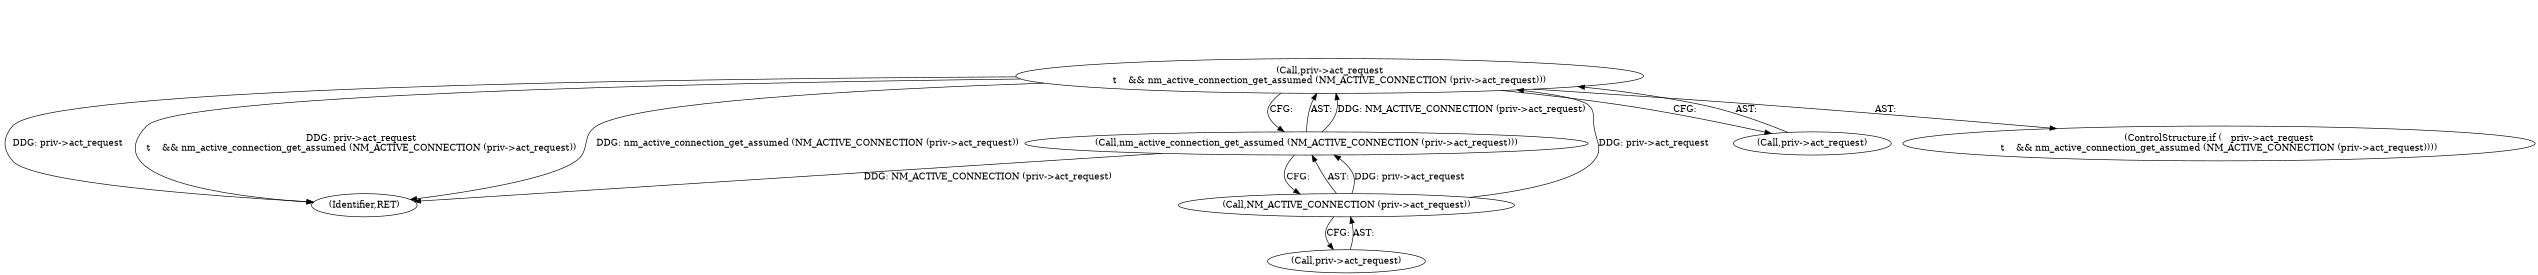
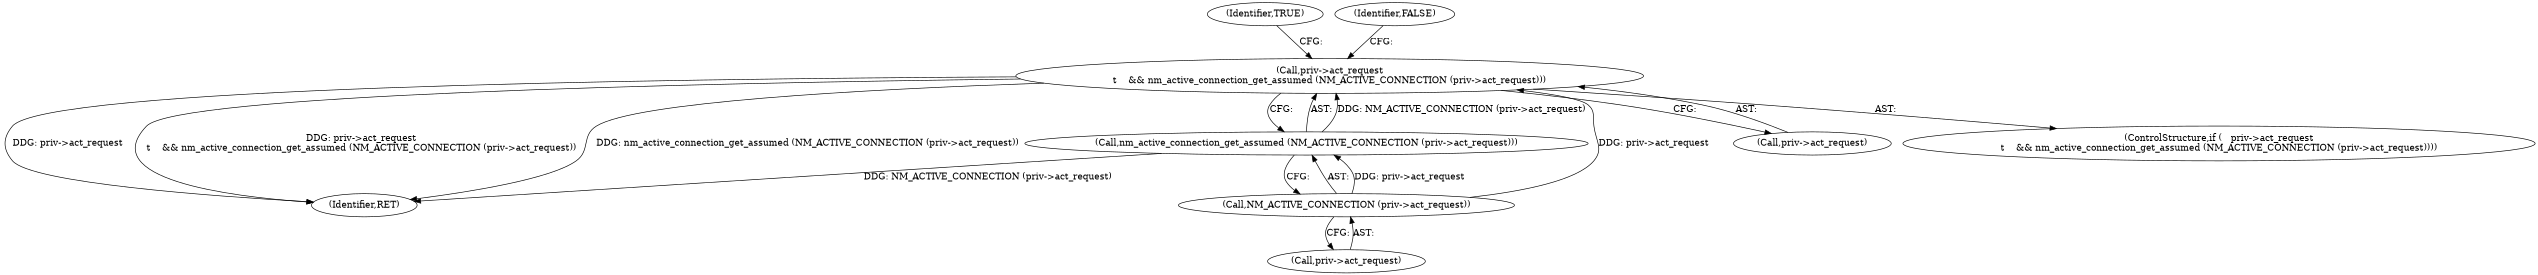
none -> (1265, 14)
none -> (1395, 14)
